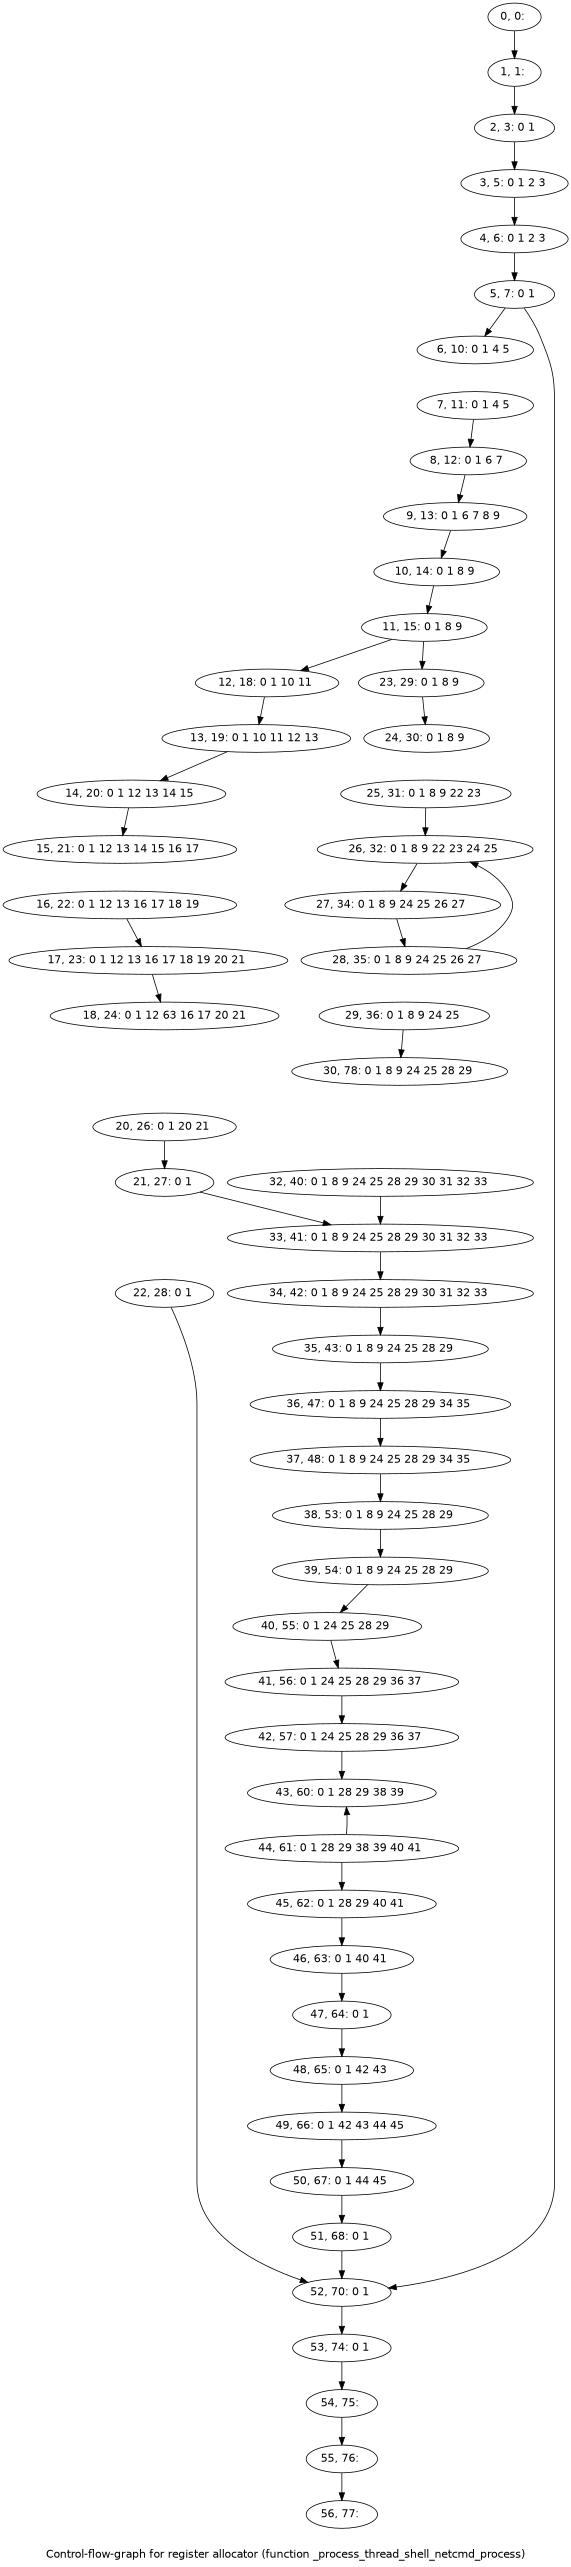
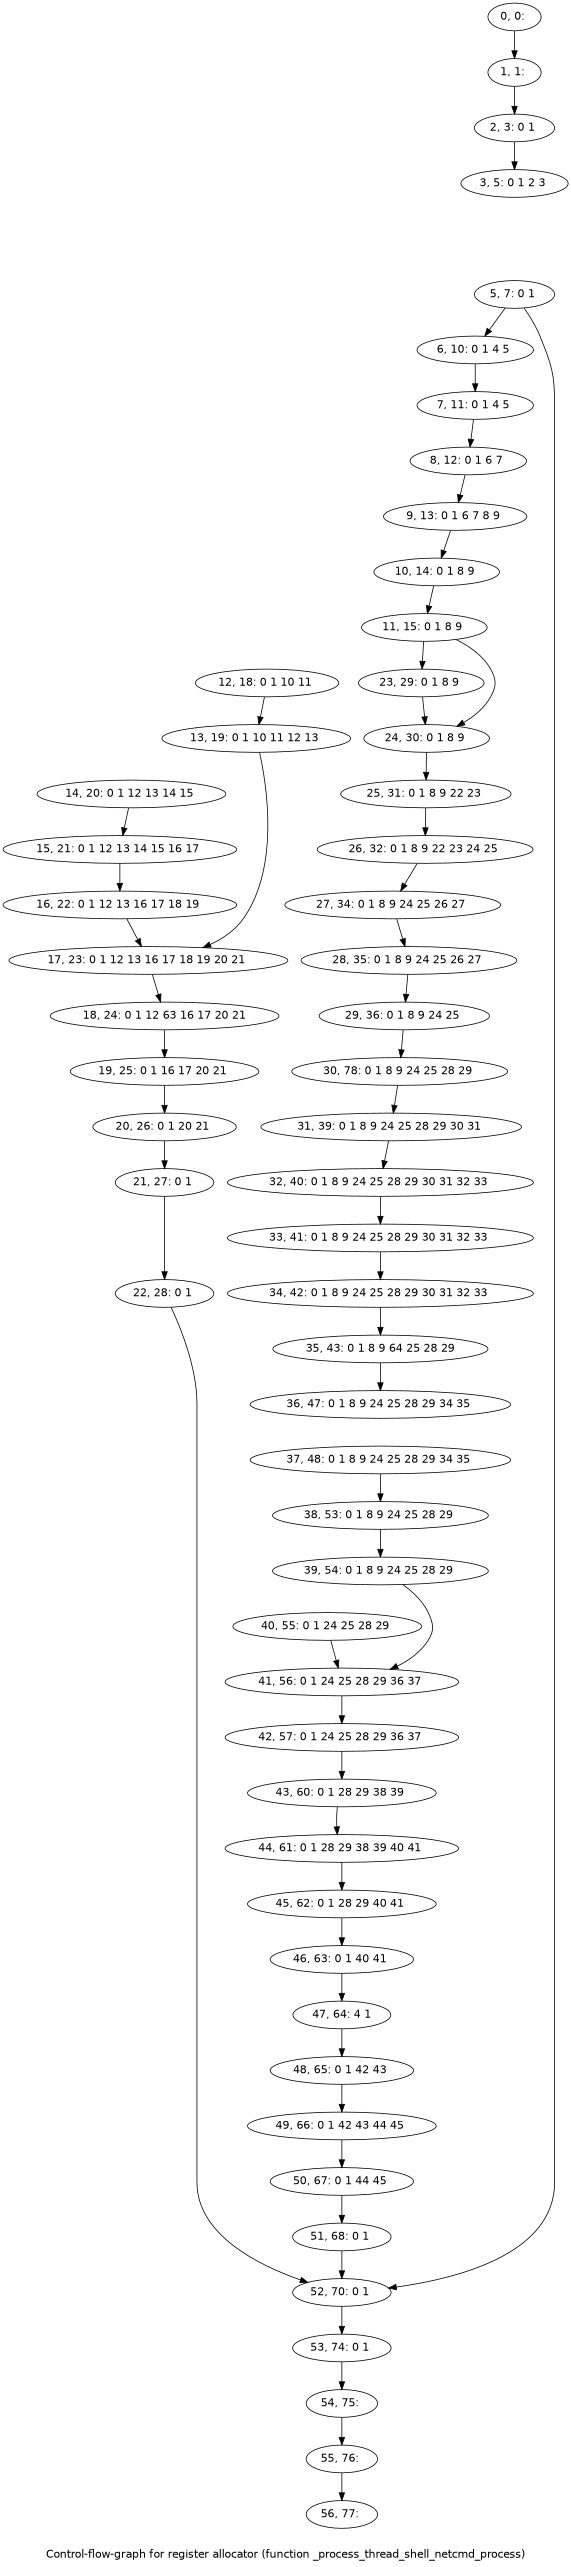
(515, 239) -> none
none -> (475, 374)
(350, 654) -> (495, 679)
none -> (426, 762)
(197, 765) -> (265, 859)
none -> (120, 873)
(512, 911) -> (407, 984)
none -> (165, 1071)
none -> (391, 1127)
(262, 1207) -> (165, 1234)
(380, 1349) -> (380, 1349)
(380, 1428) -> none
(357, 1596) -> (433, 1628)
(347, 1825) -> (337, 1817)
(342, 2015) -> (342, 2015)
